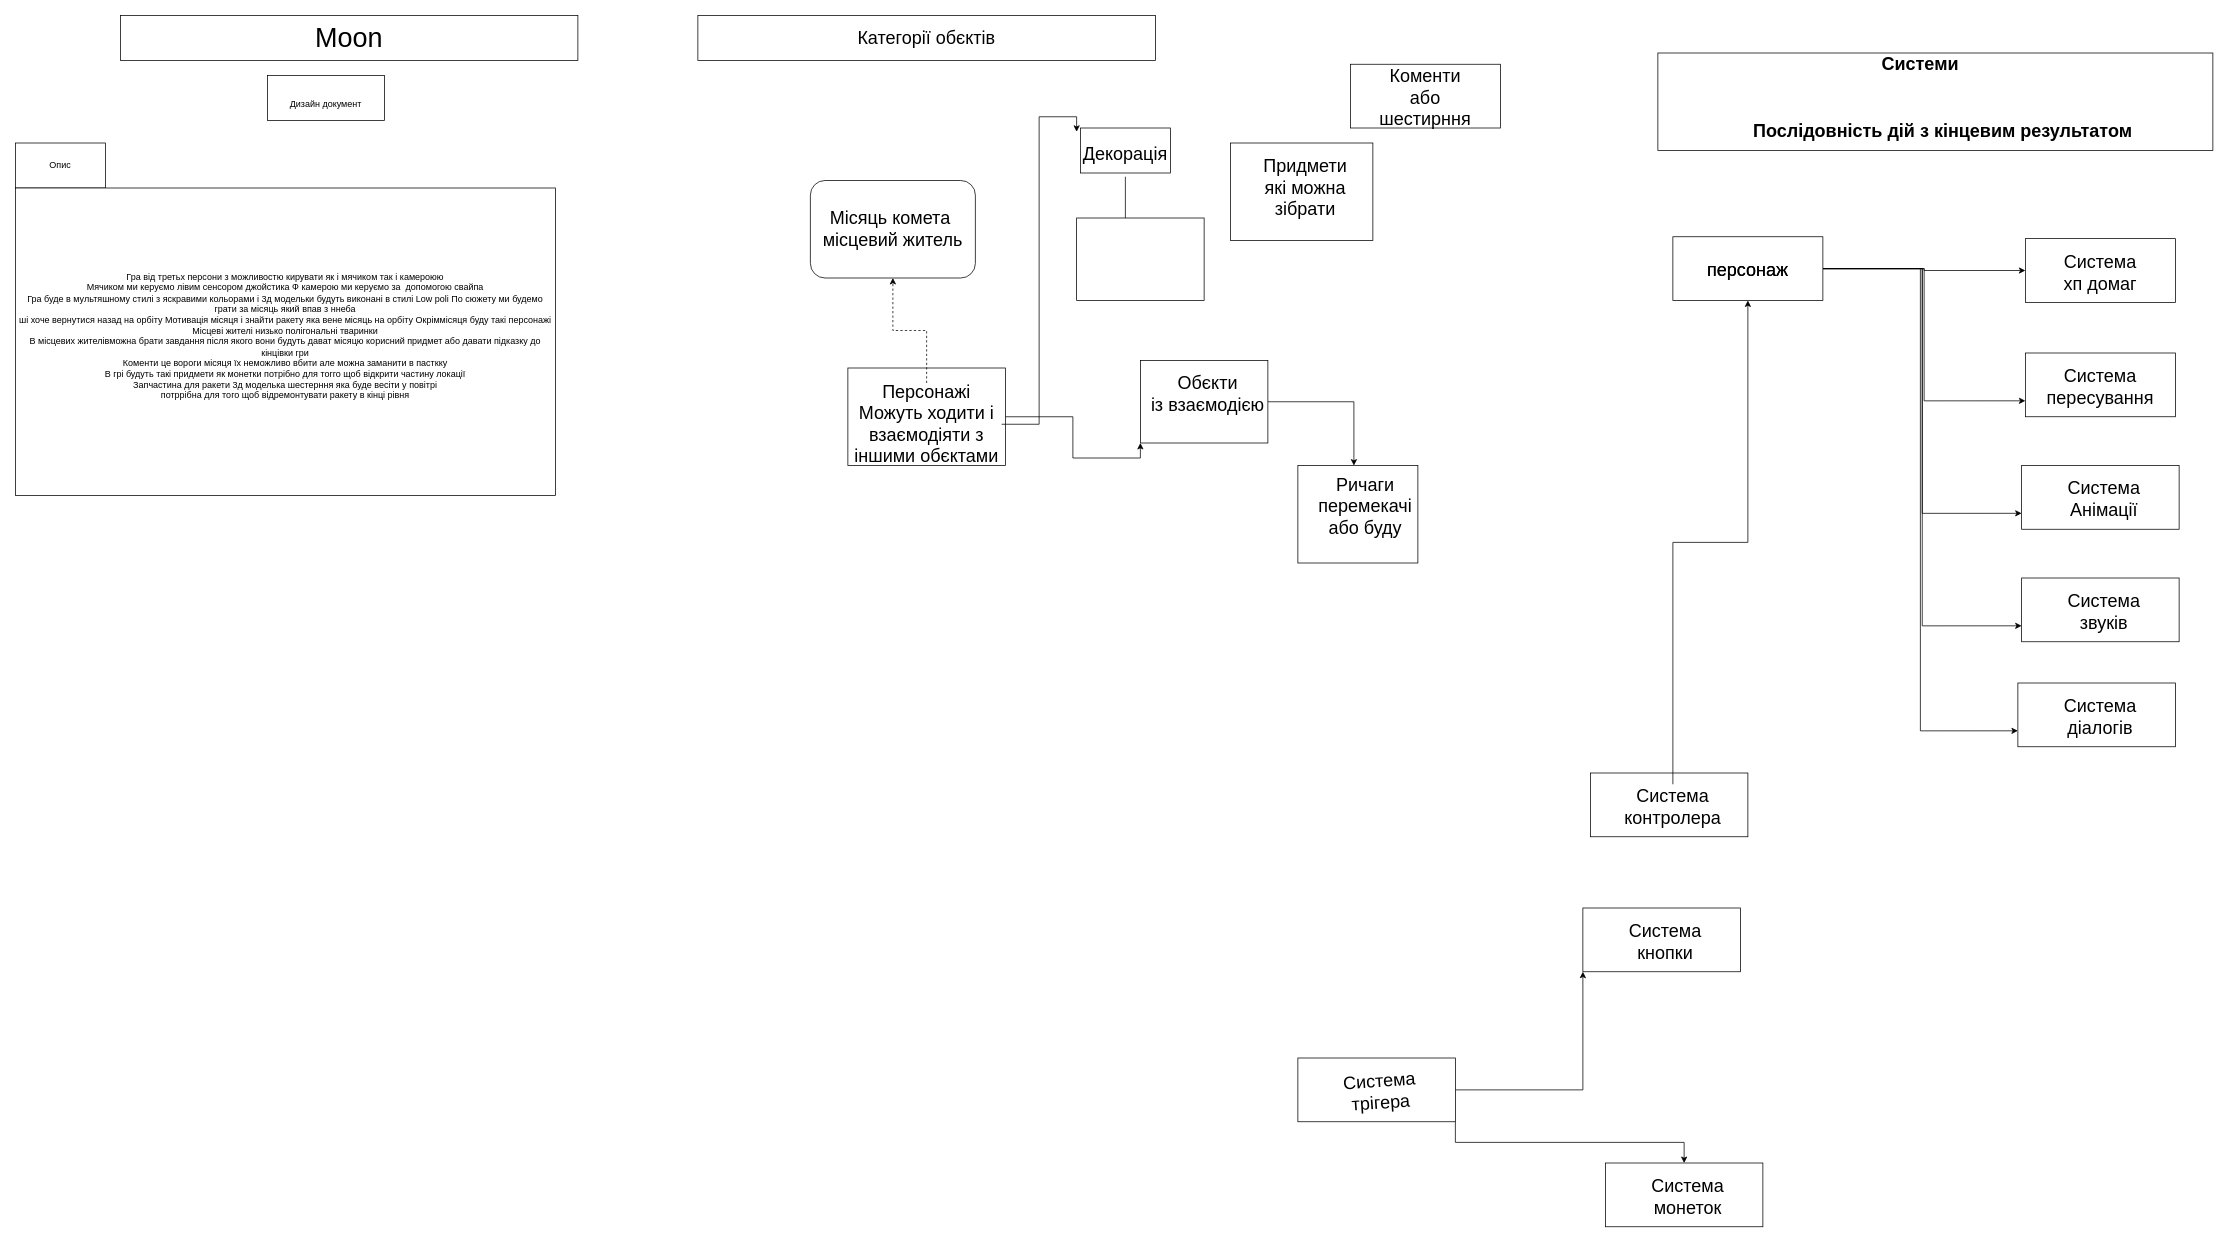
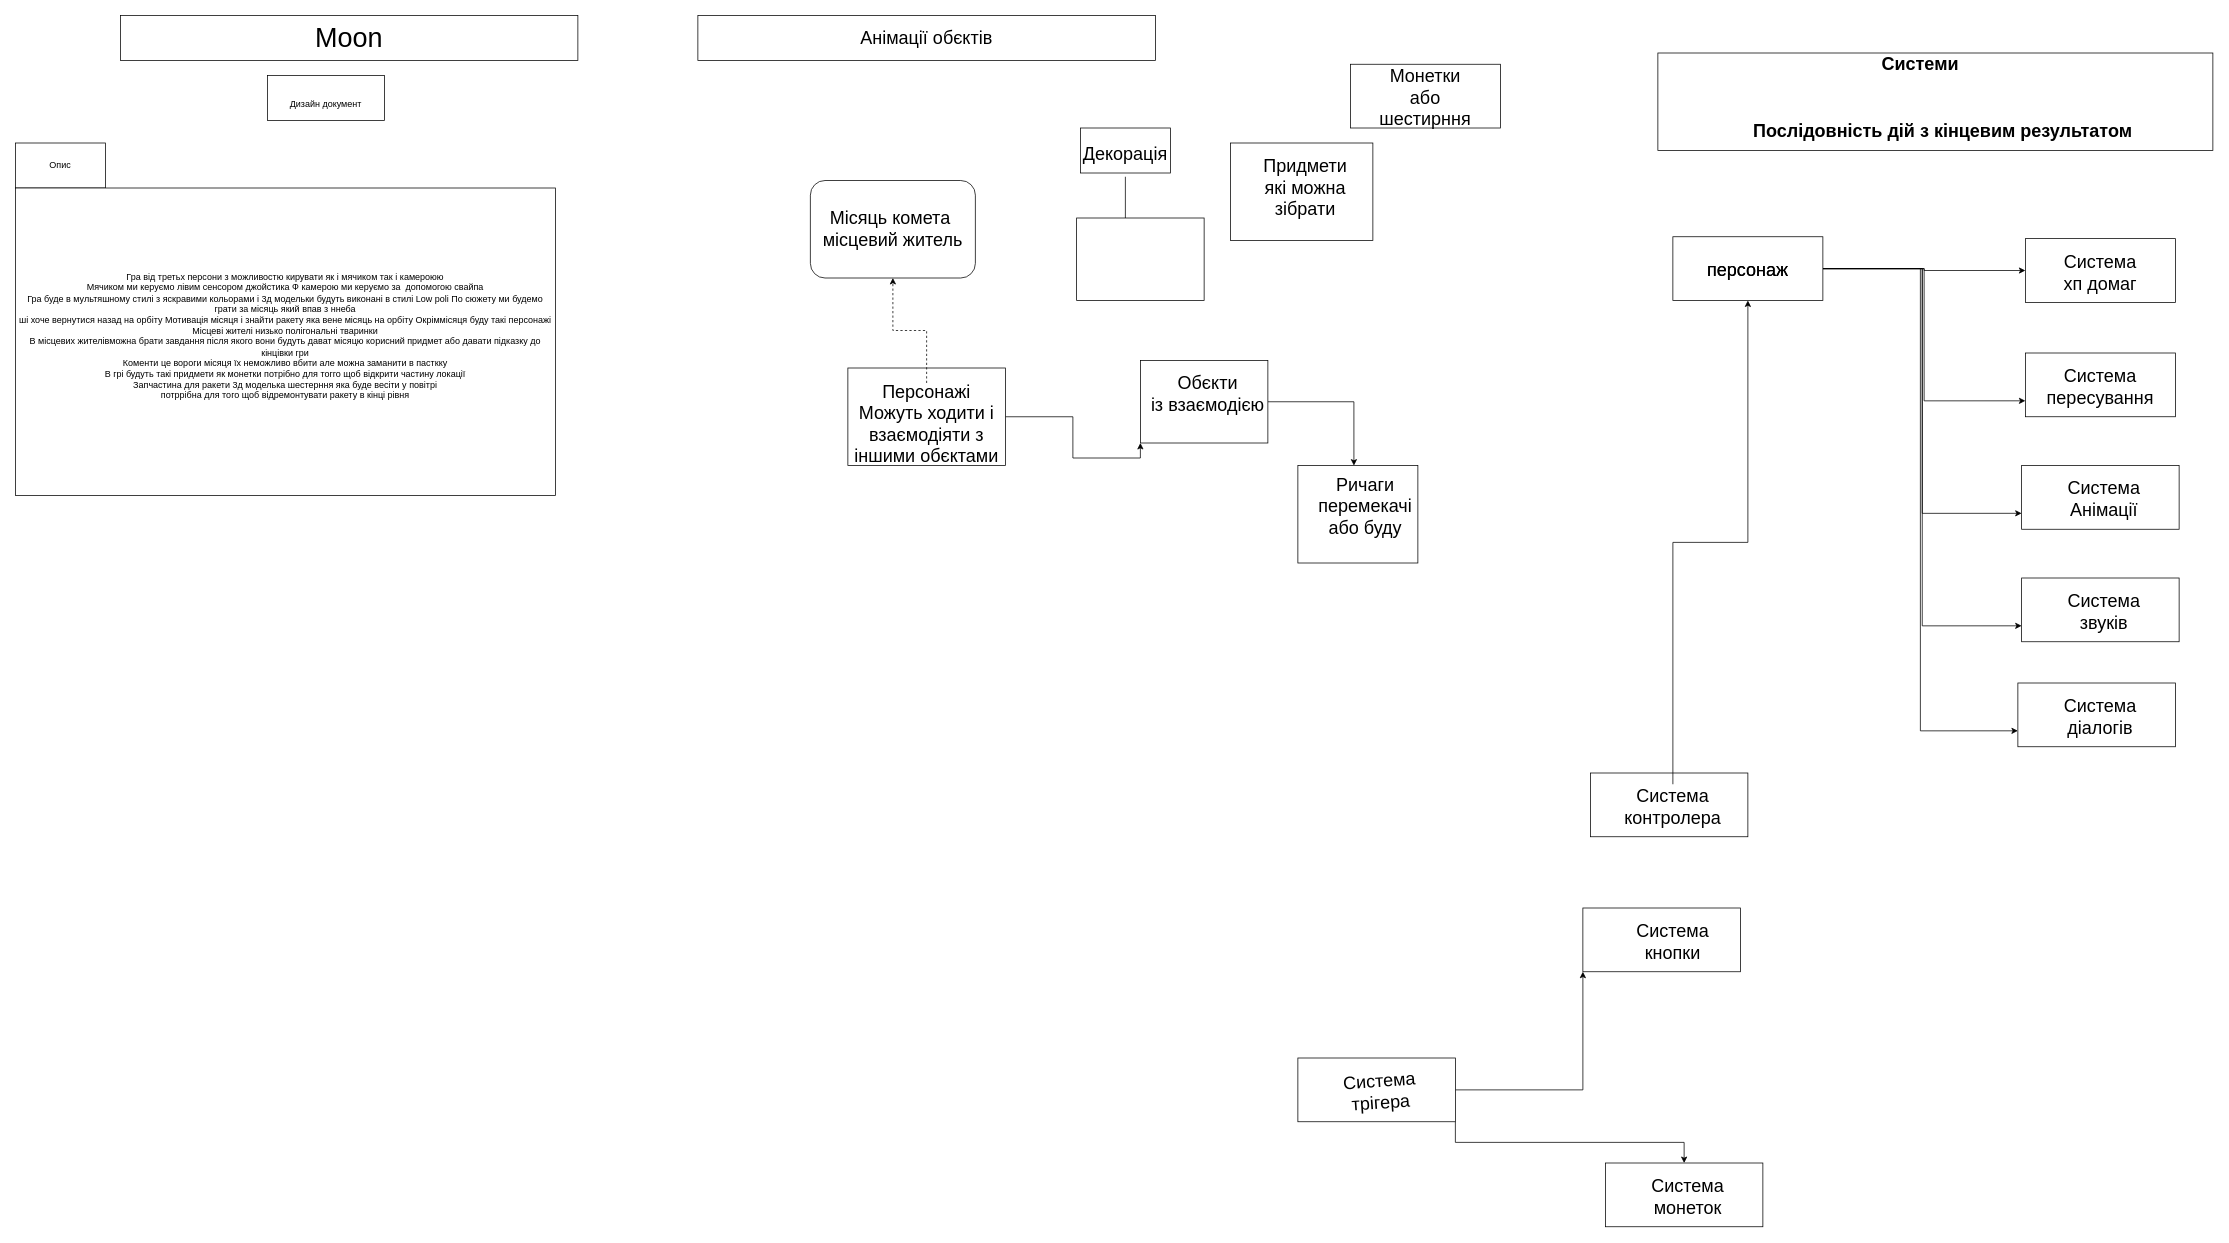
(927, 38) -> (927, 38)
(1425, 98) -> (1425, 98)
(1061, 117) -> none
(1665, 942) -> (1673, 942)
